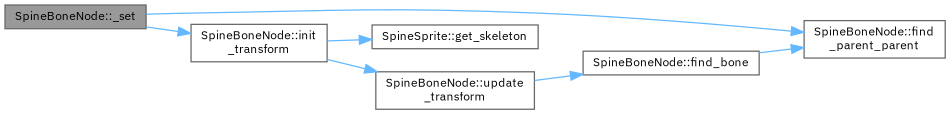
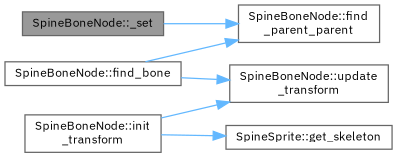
(162, 29) -> none
(553, 78) -> (199, 79)
